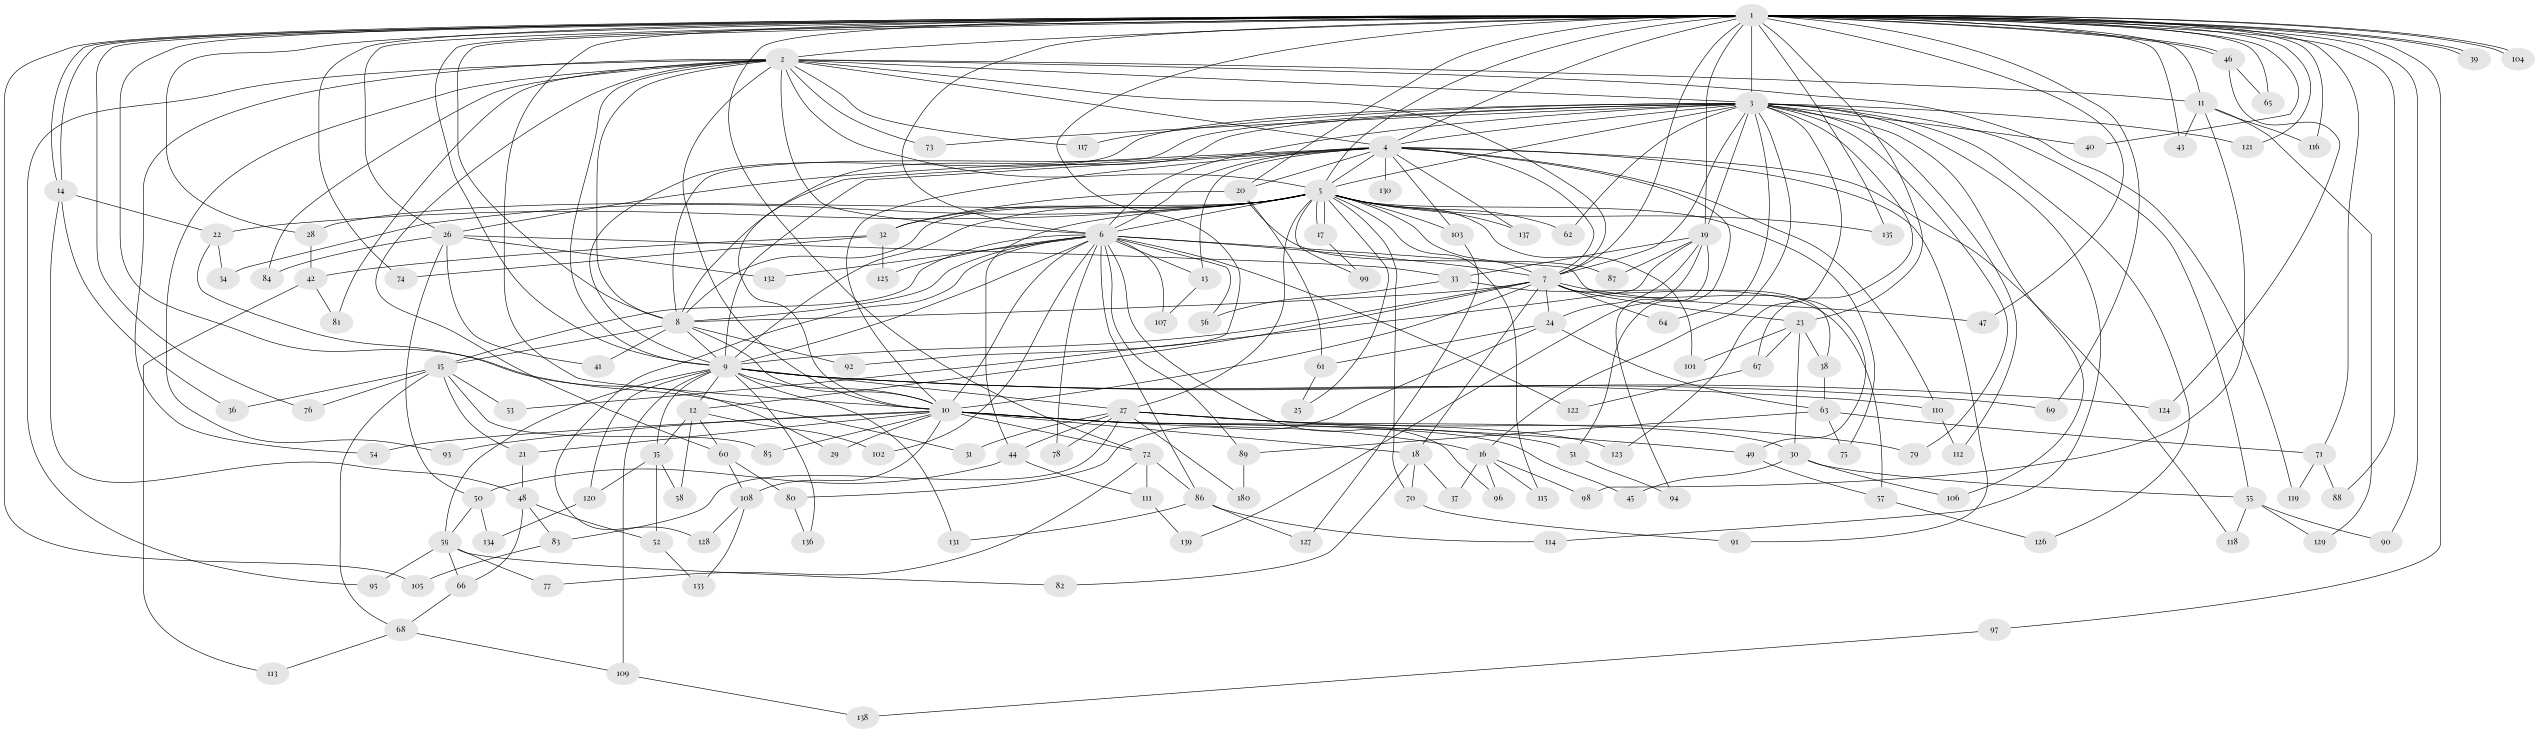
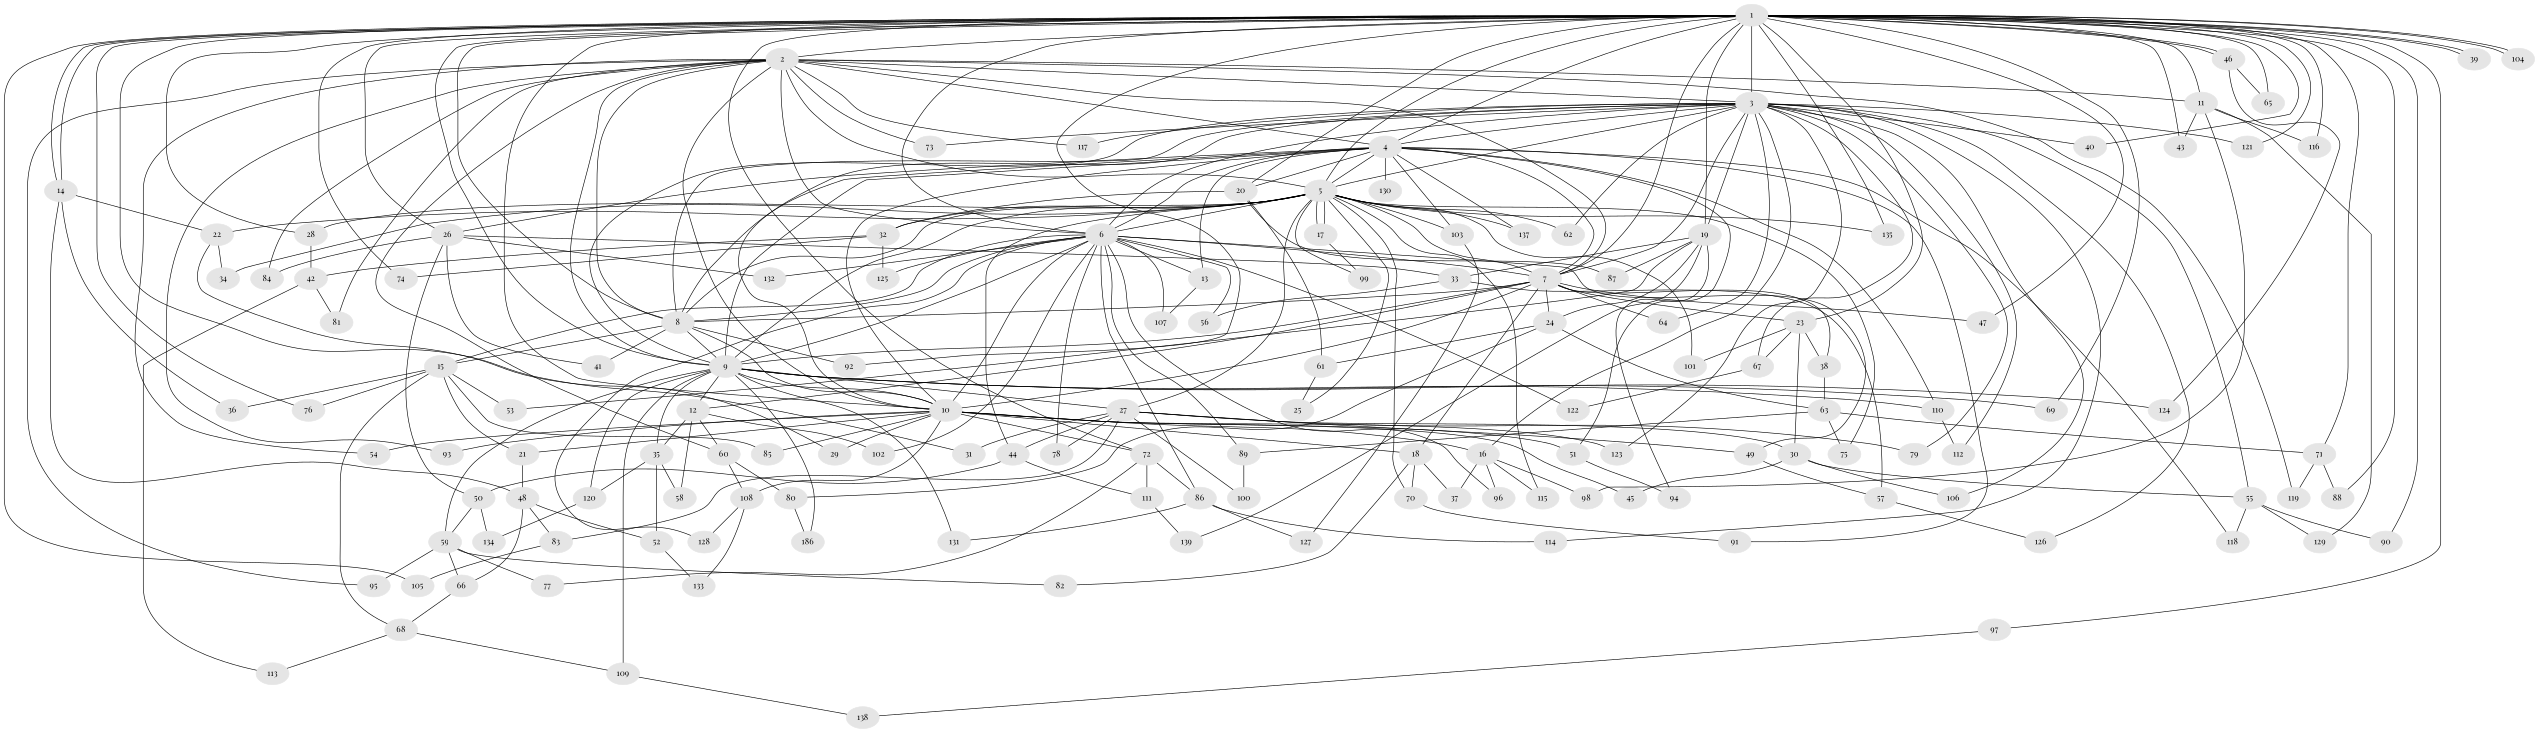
(1244, 498) -> (1244, 498)
(808, 542) -> (808, 542)
